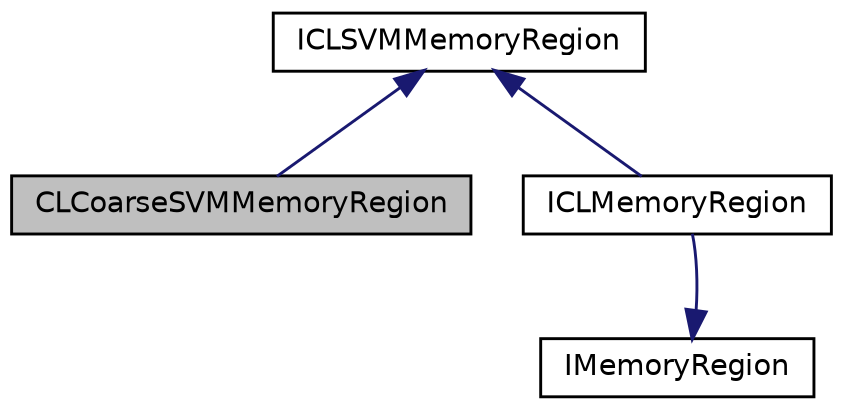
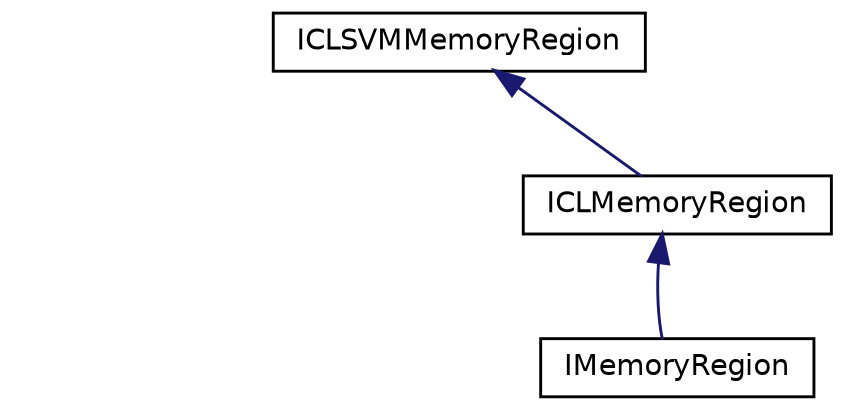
(241, 205) -> none
(697, 272) -> (658, 301)
